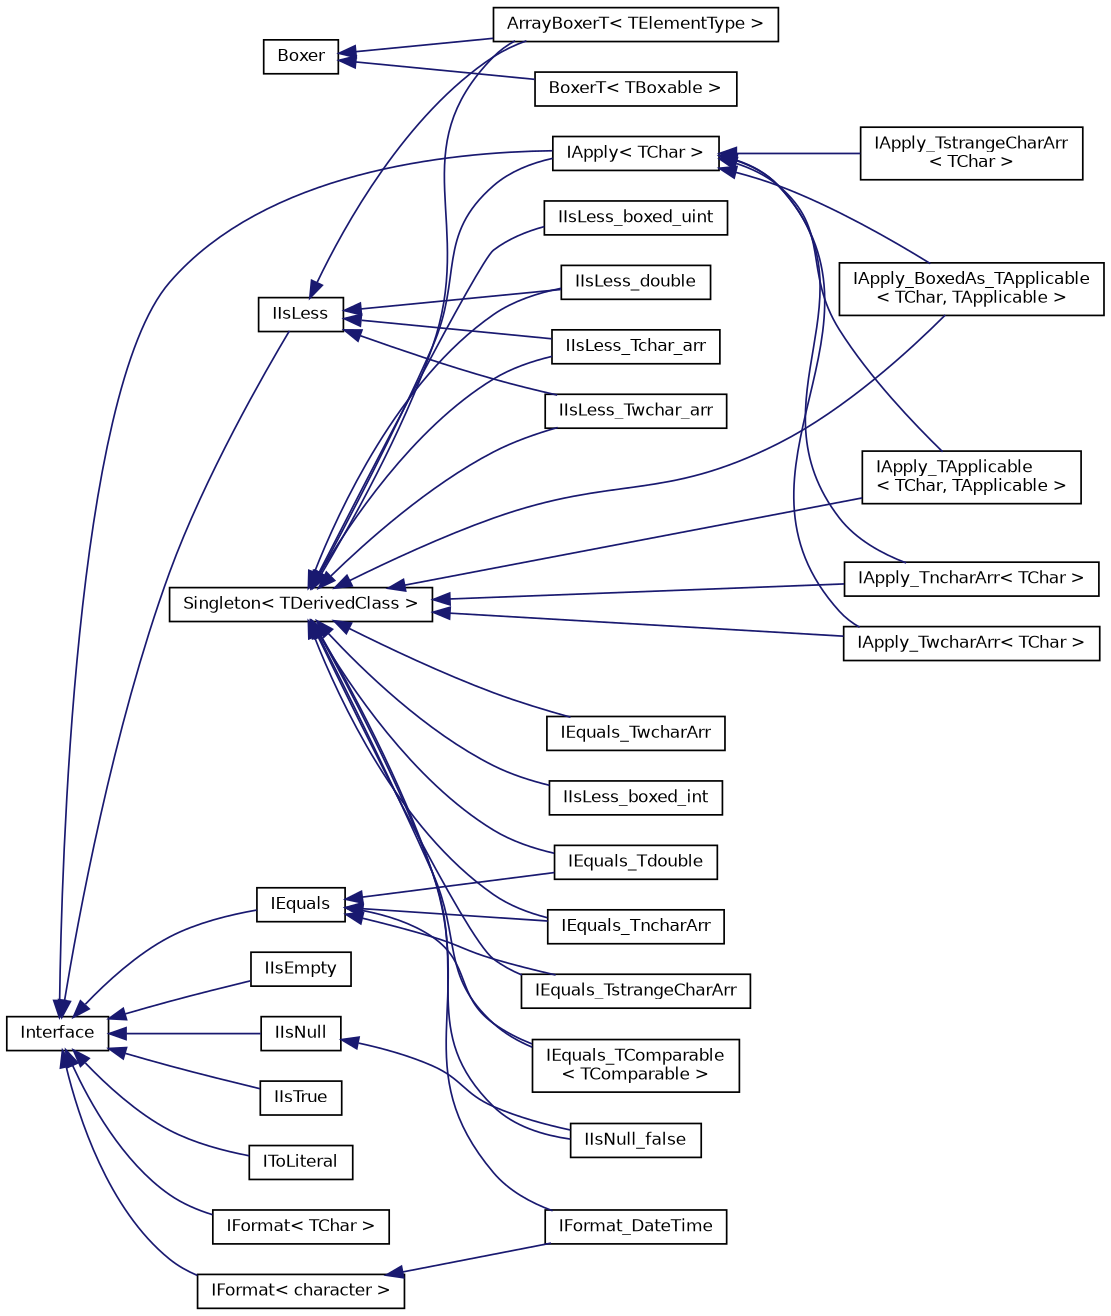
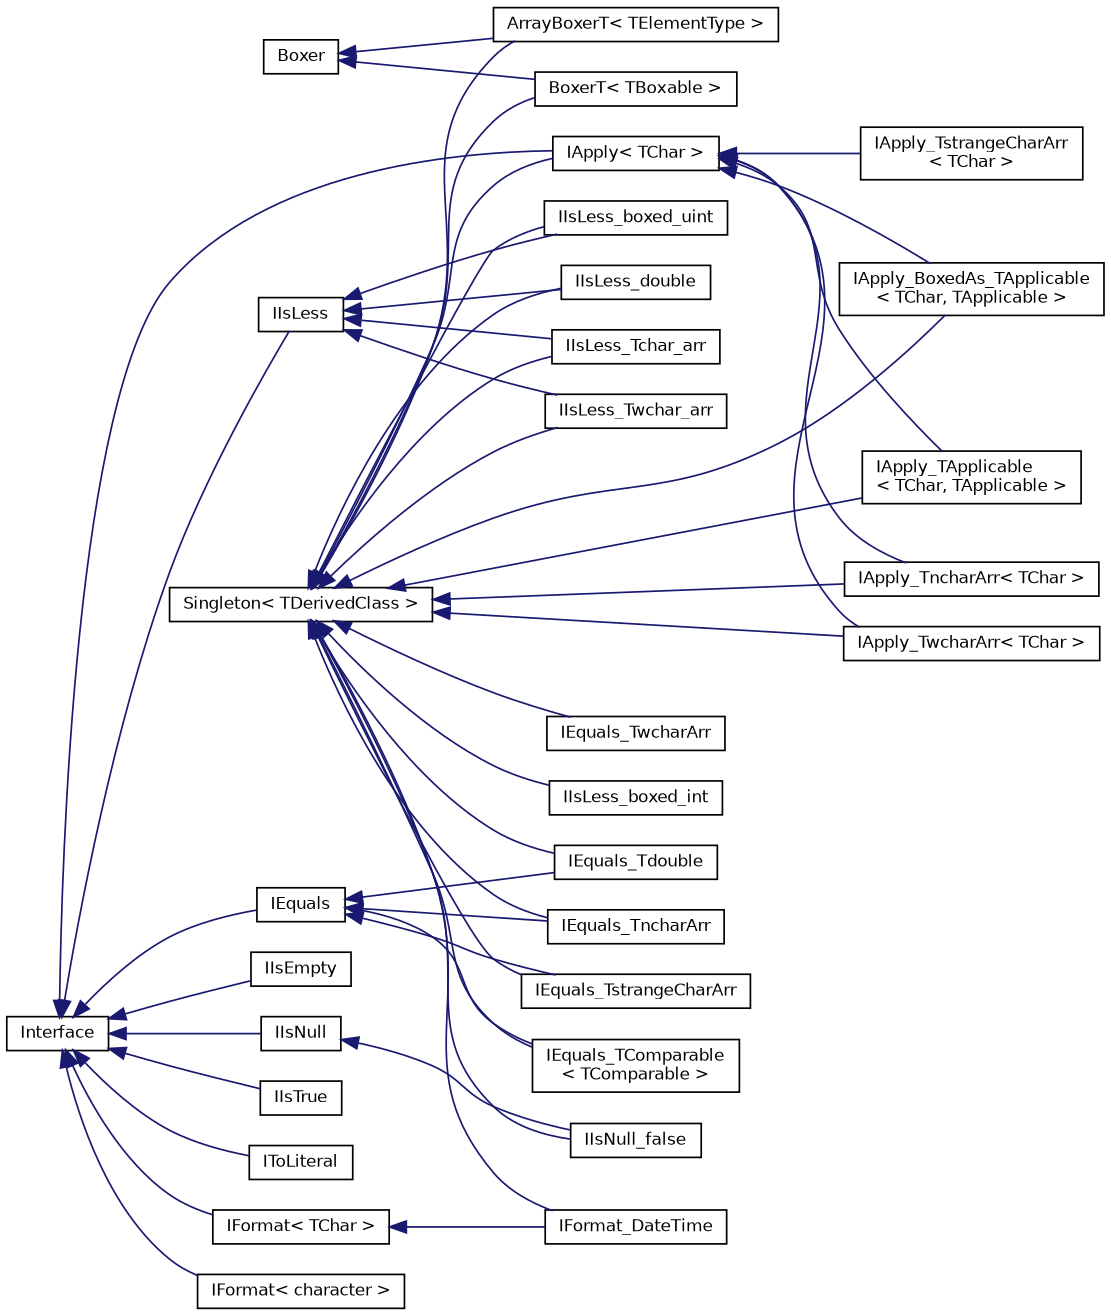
(402, 144) -> (468, 258)
none -> (437, 330)
(477, 1258) -> (476, 1227)
